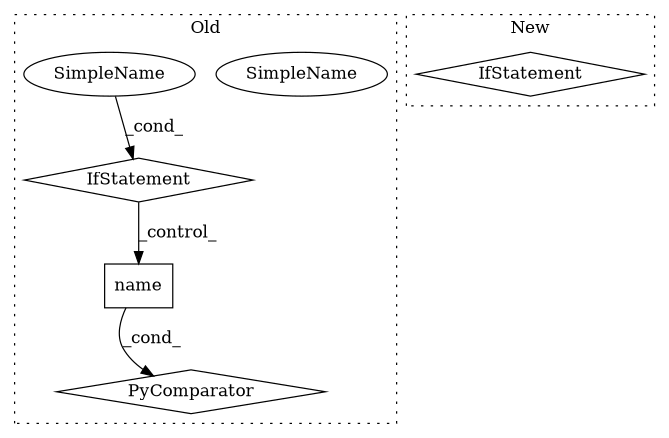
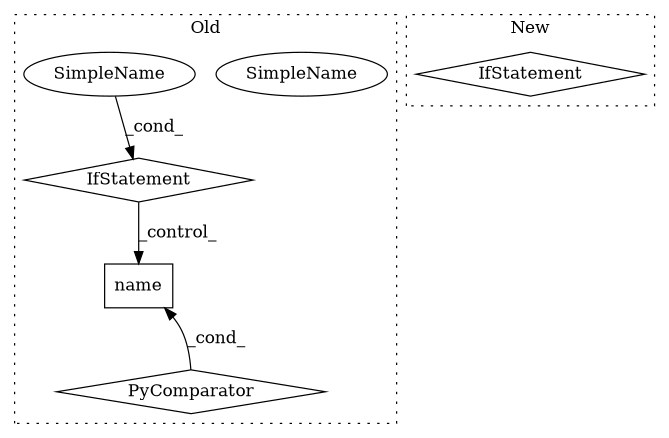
(121, 342) -> (186, 342)
